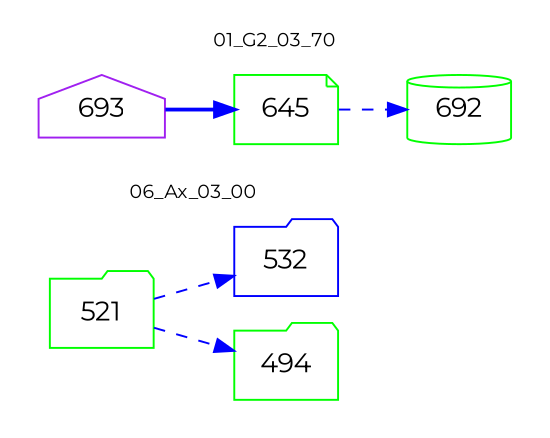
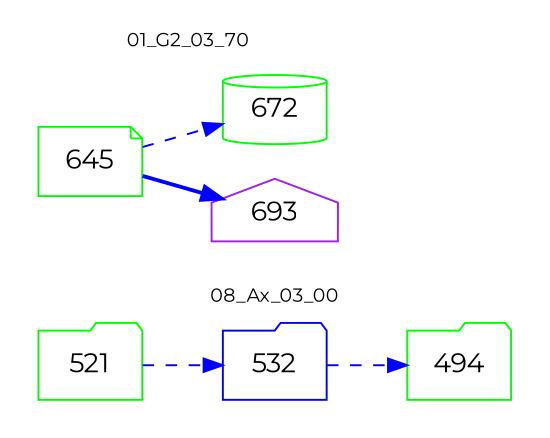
(190, 110) -> (173, 185)
(459, 110) -> (275, 110)
(194, 193) -> (275, 297)
(185, 337) -> (357, 365)
